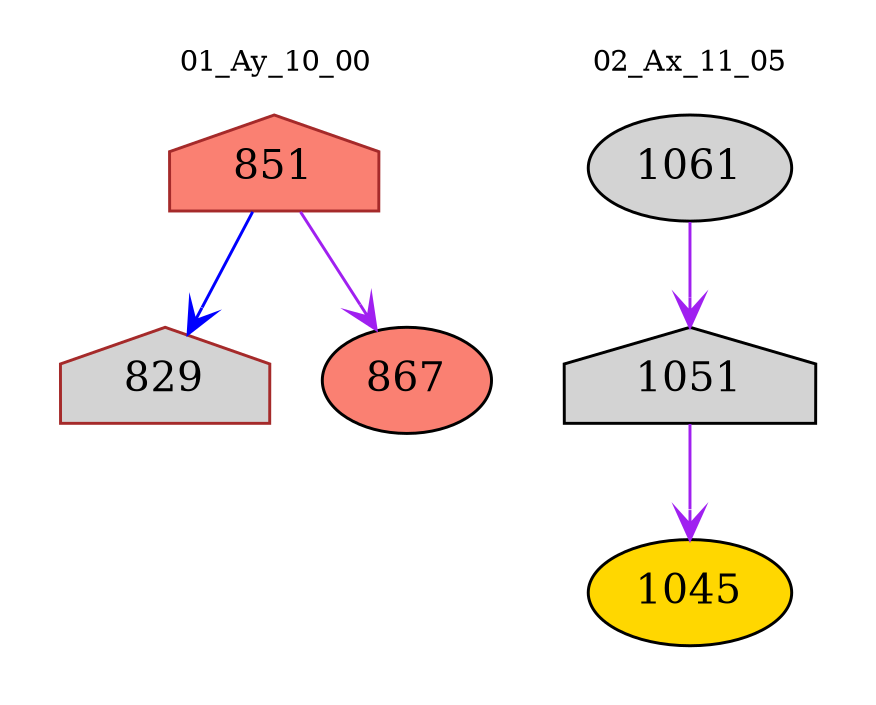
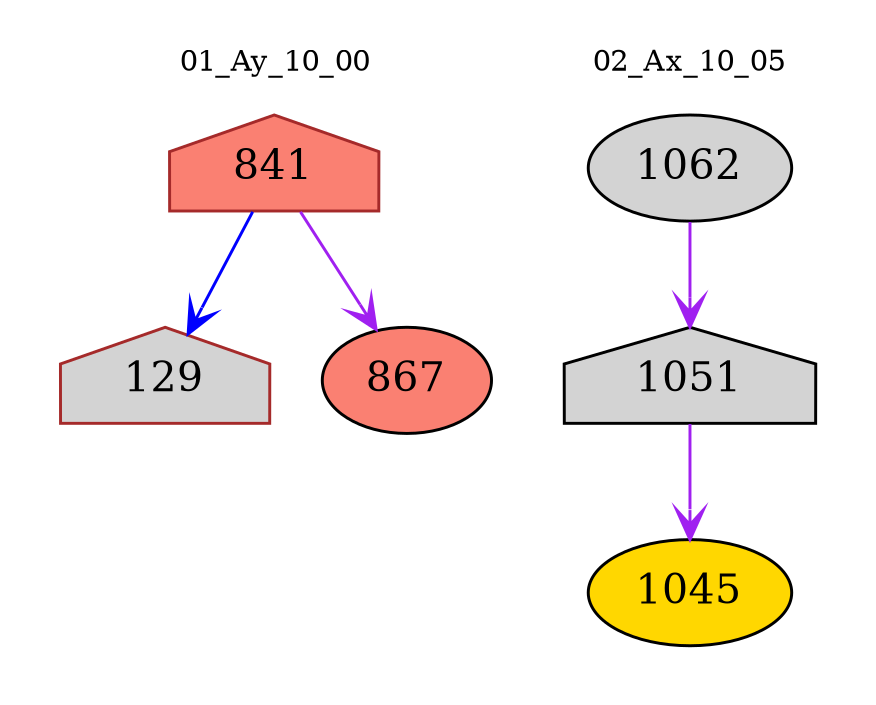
(690, 63) -> (690, 63)
(274, 168) -> (274, 168)
(690, 168) -> (690, 168)
(165, 380) -> (165, 380)
